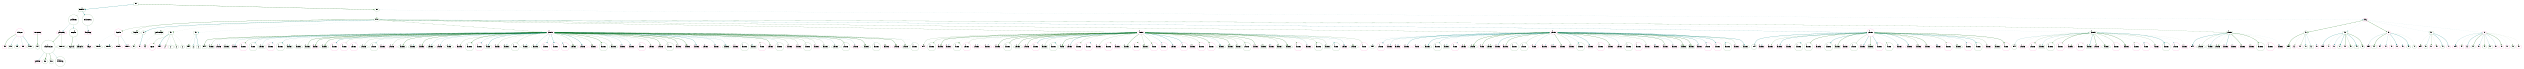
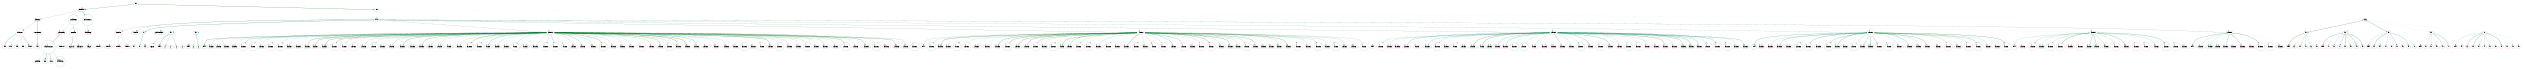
none -> (38, 20)
